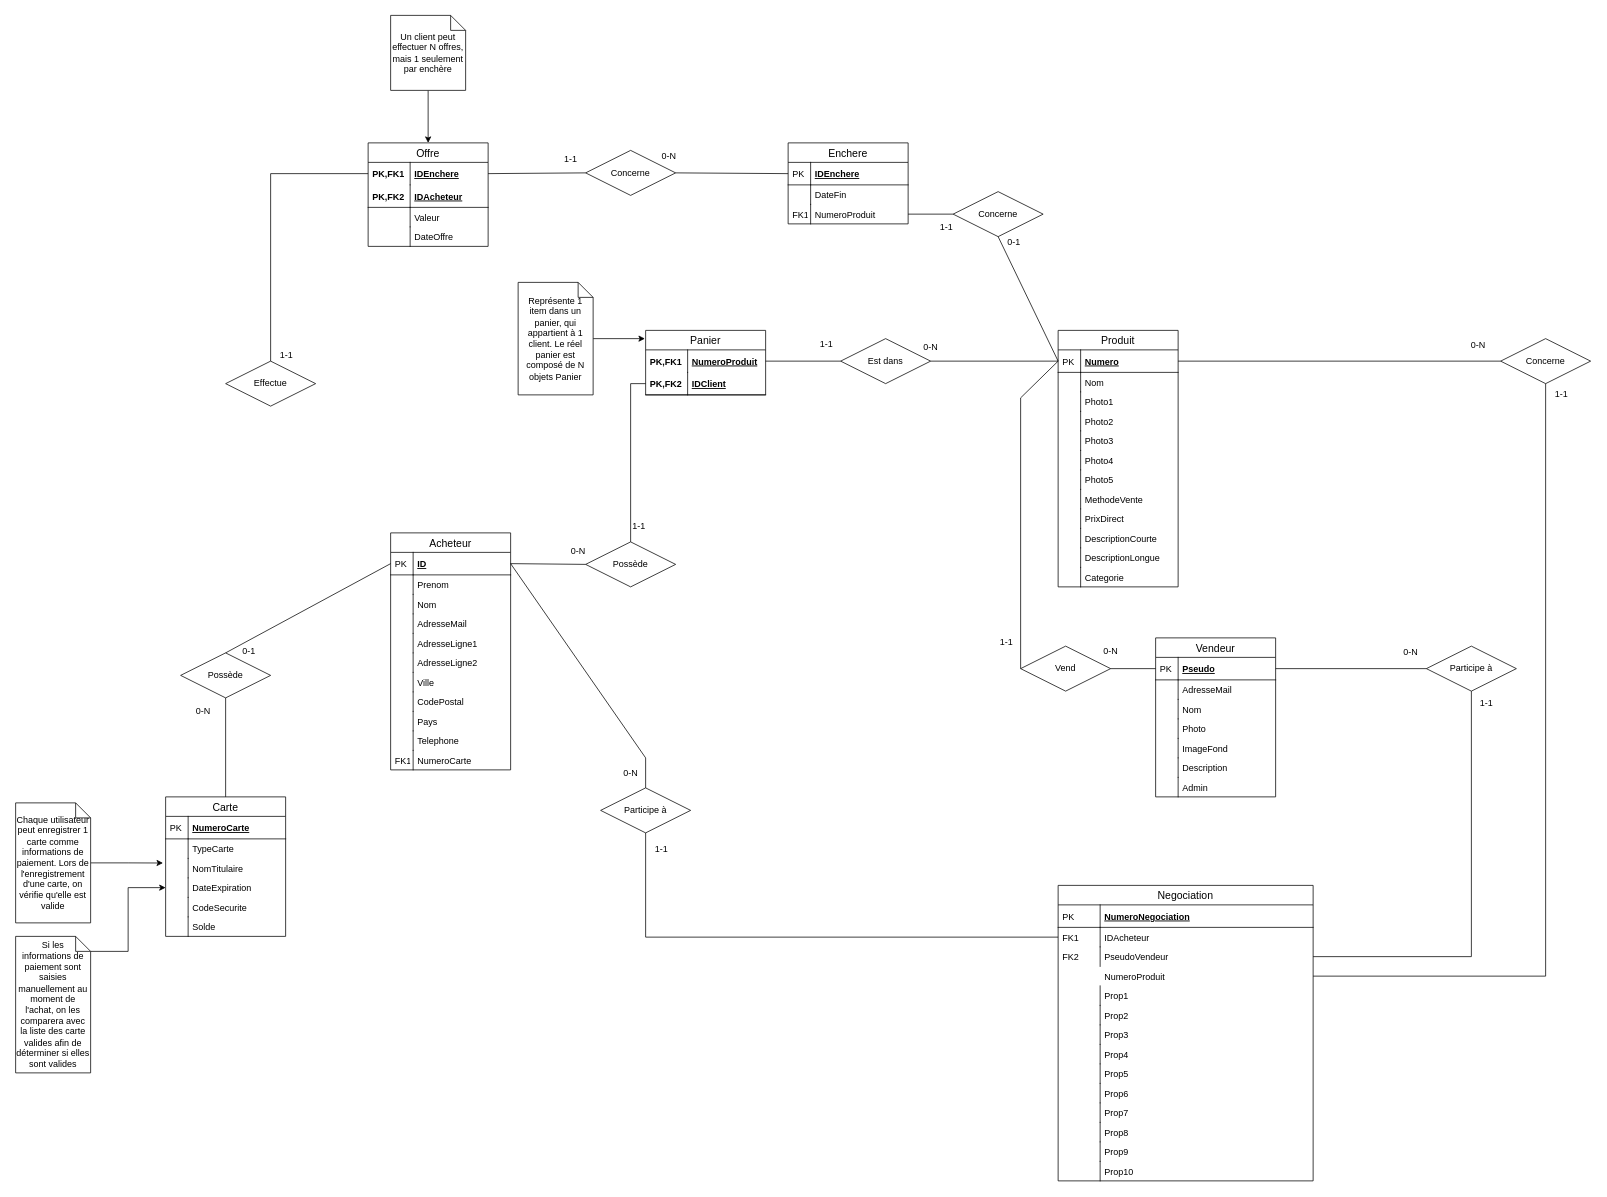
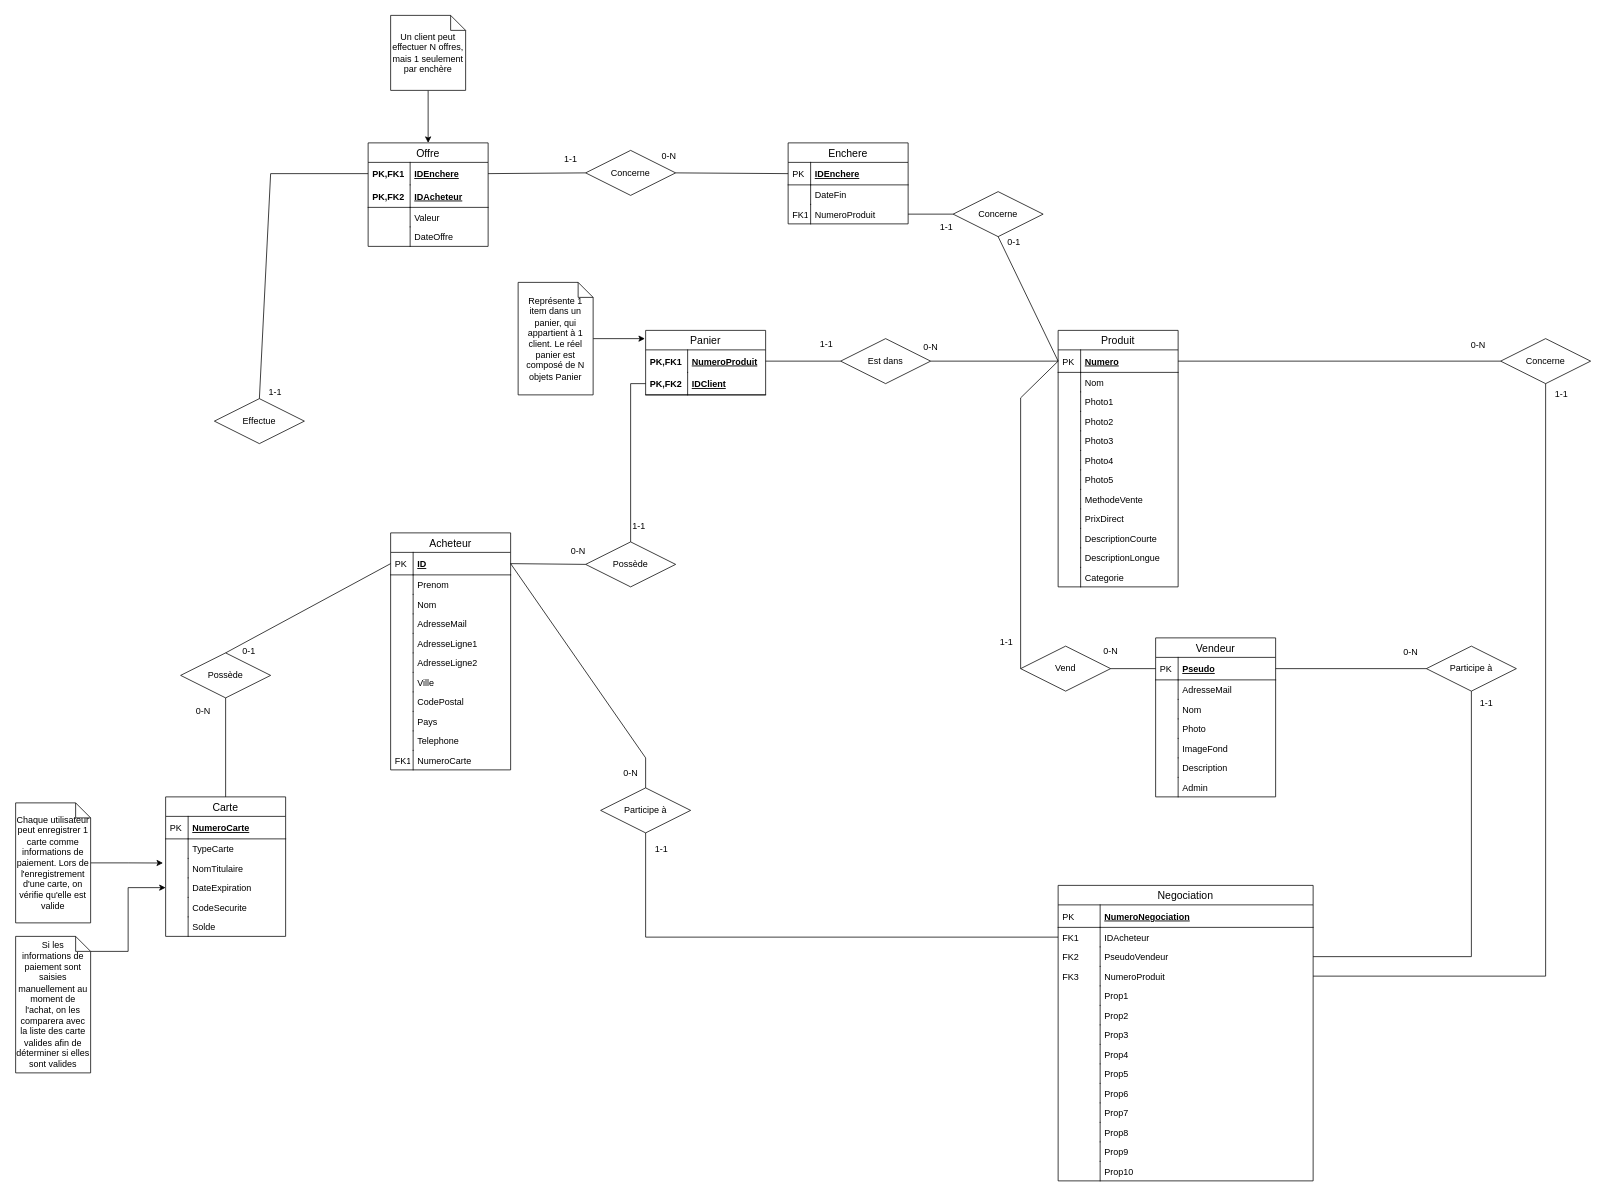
(270, 384) -> (259, 421)
none -> (1079, 976)
